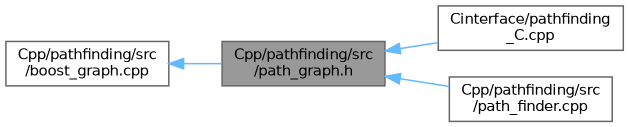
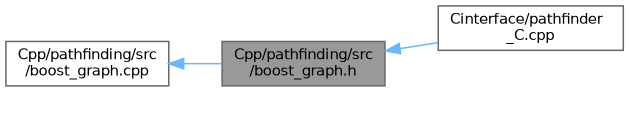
(531, 28) -> (531, 28)
(304, 64) -> (304, 64)
(531, 99) -> none
